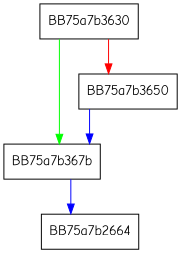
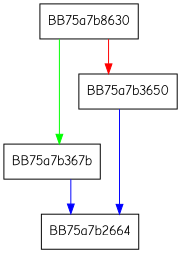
(89, 21) -> (89, 21)
(90, 122) -> (120, 157)
